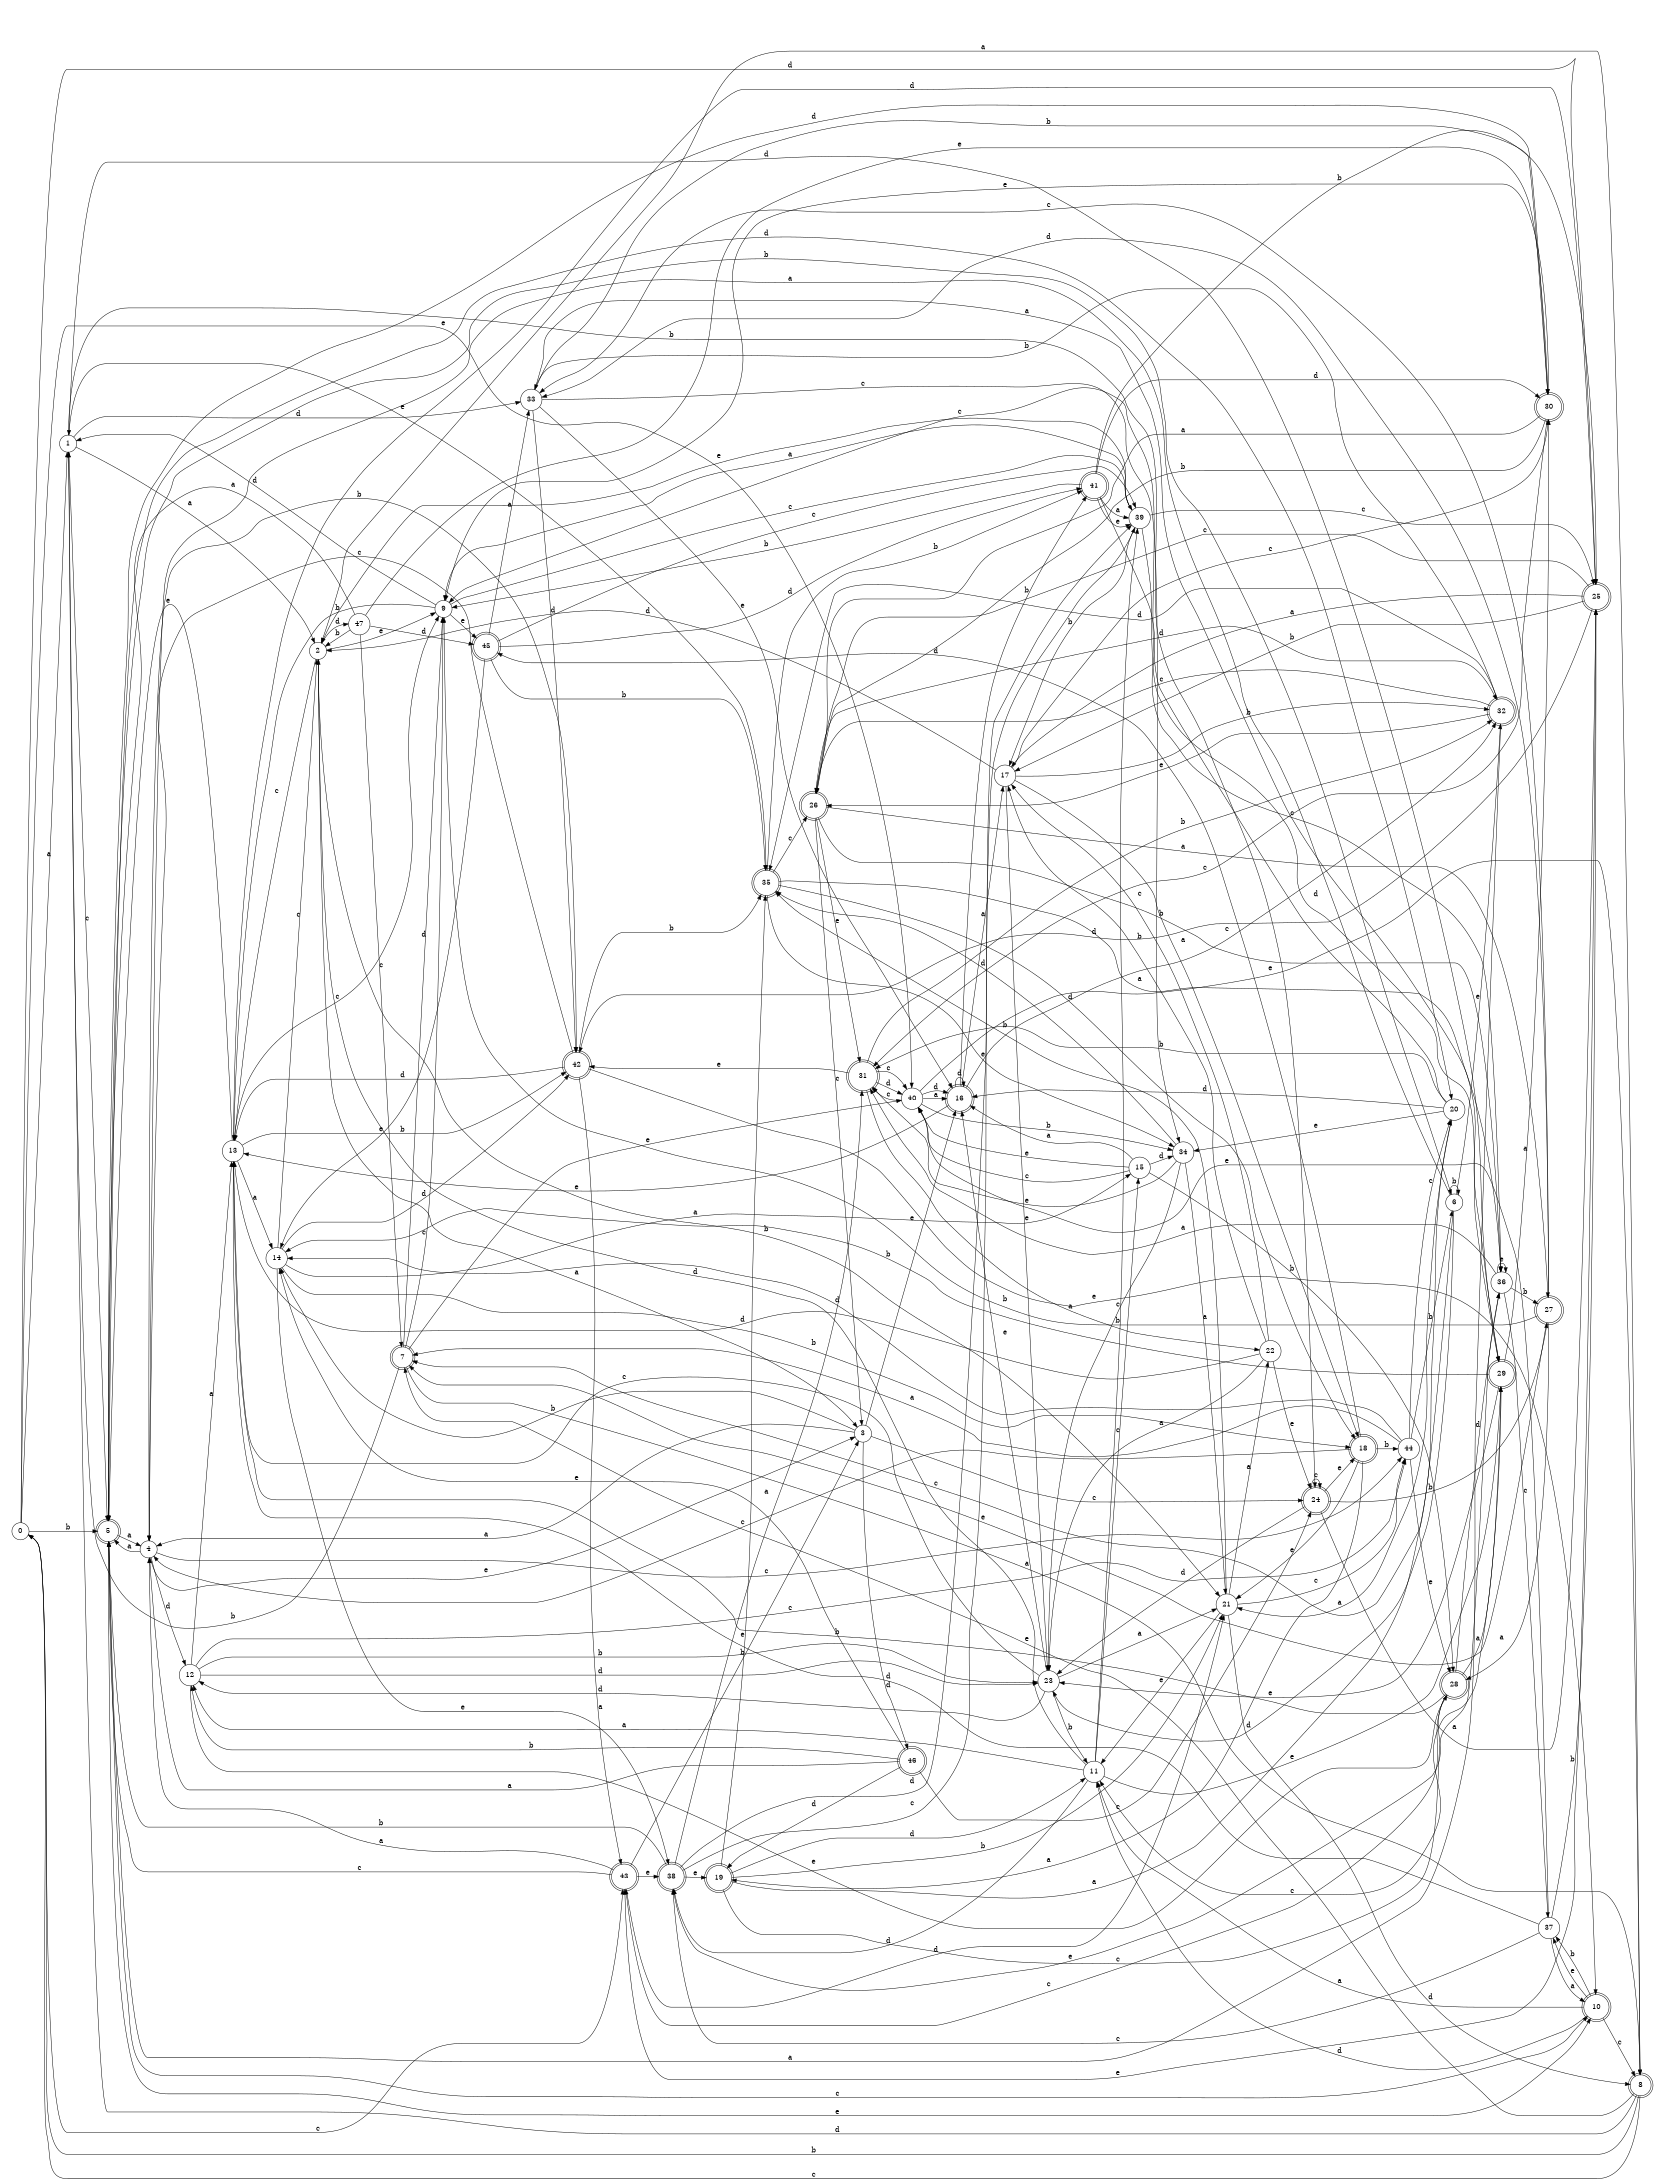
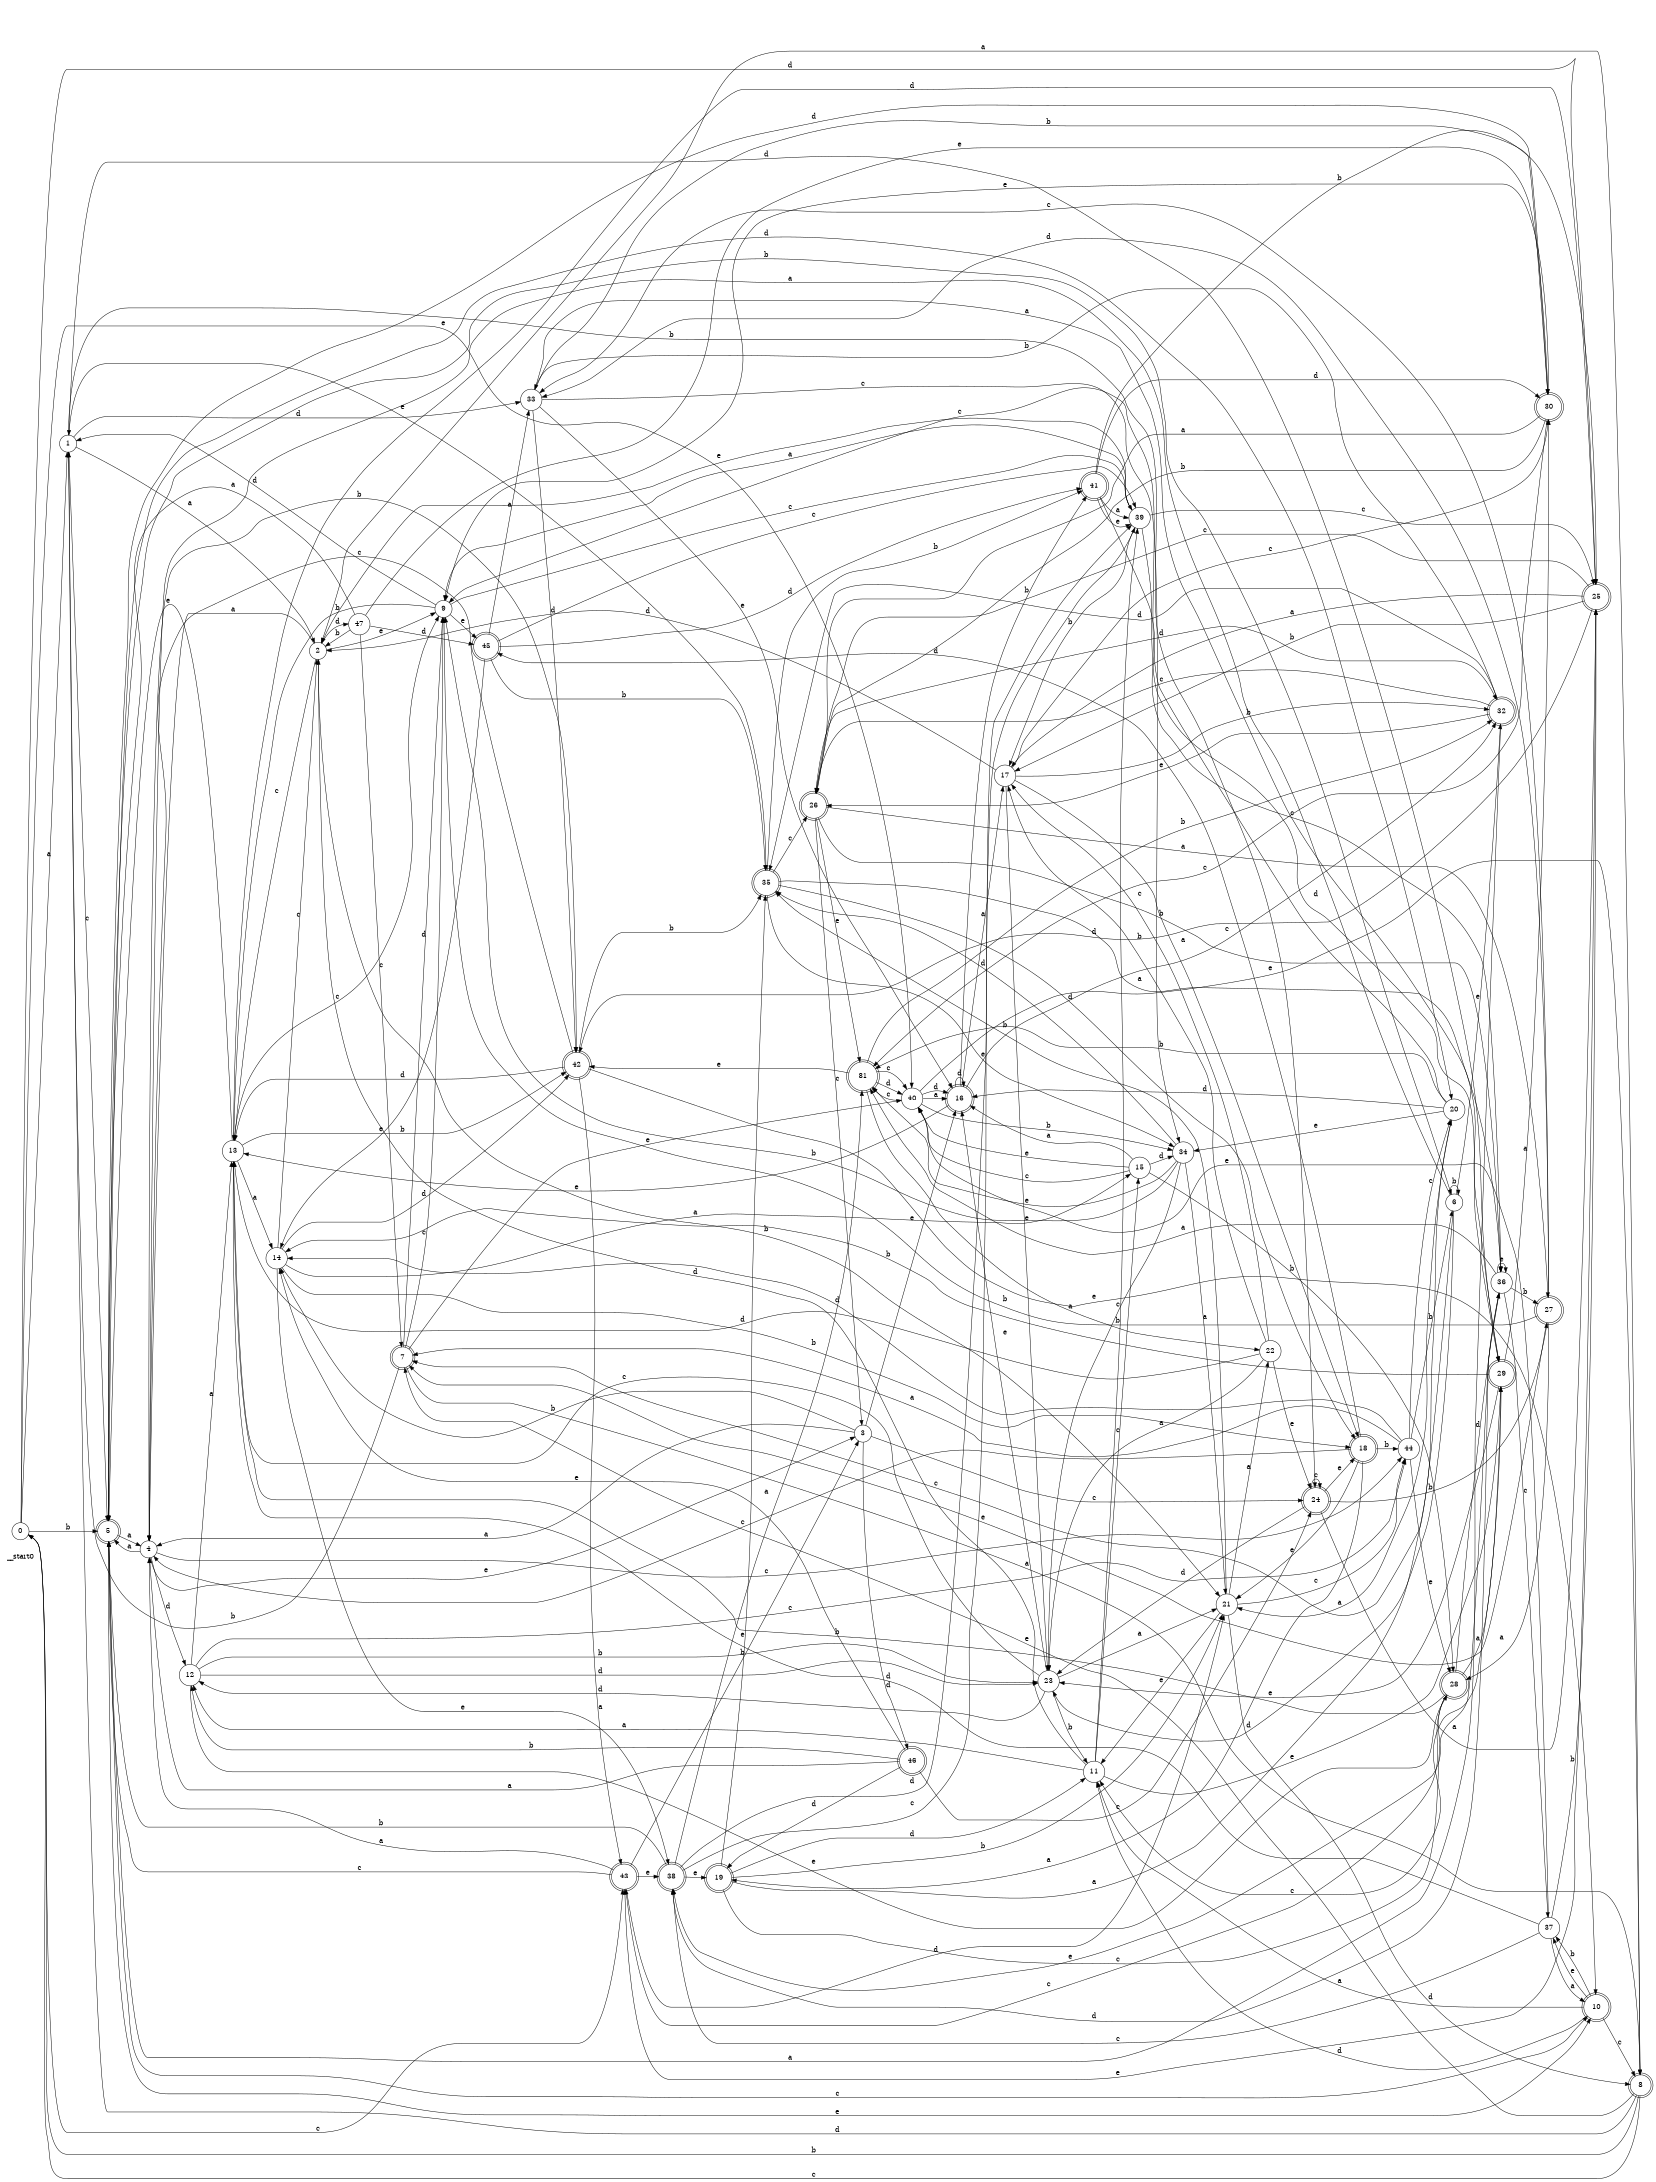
(770, 550) -> (631, 1130)
(863, 1076) -> (863, 1076)
(383, 1184) -> (169, 820)
none -> (20, 1557)
(906, 1938) -> (1344, 1970)
